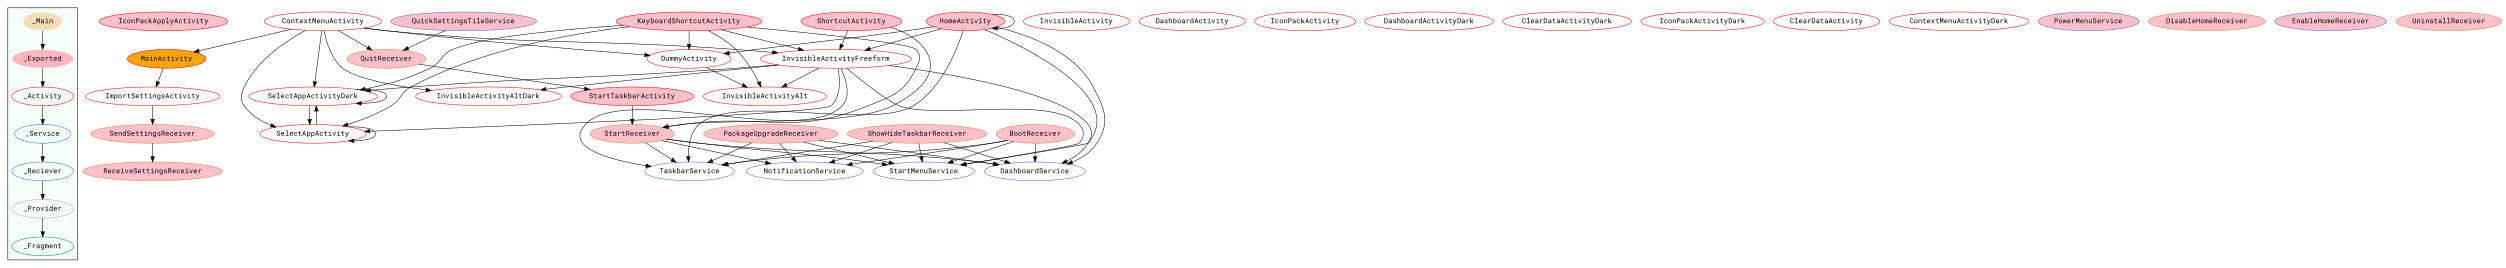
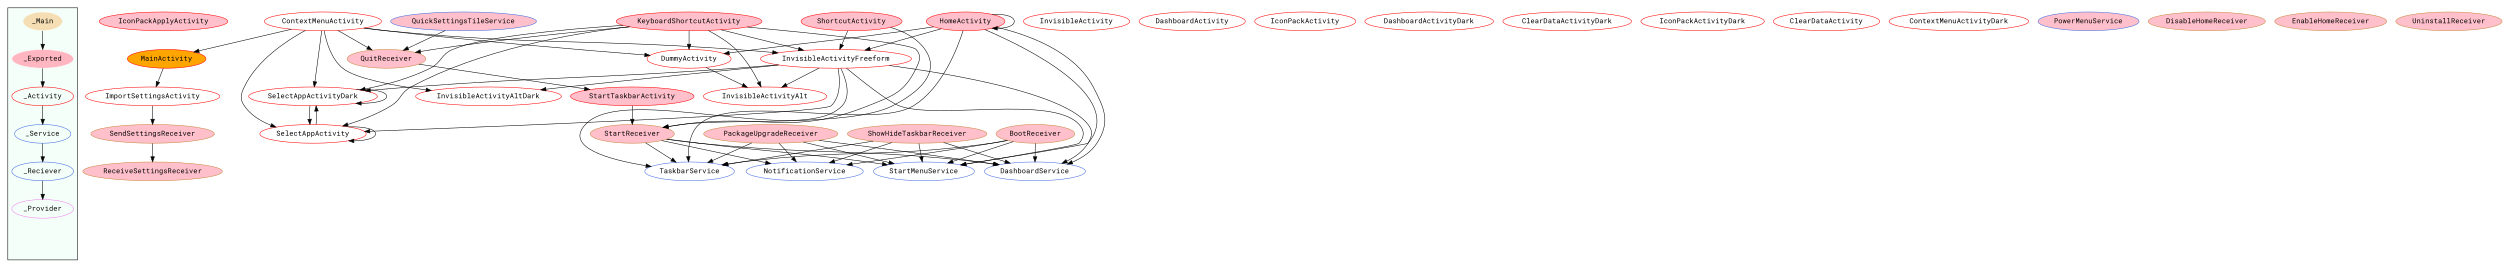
(2331, 21) -> (2331, 21)
none -> (530, 37)
(43, 246) -> none
